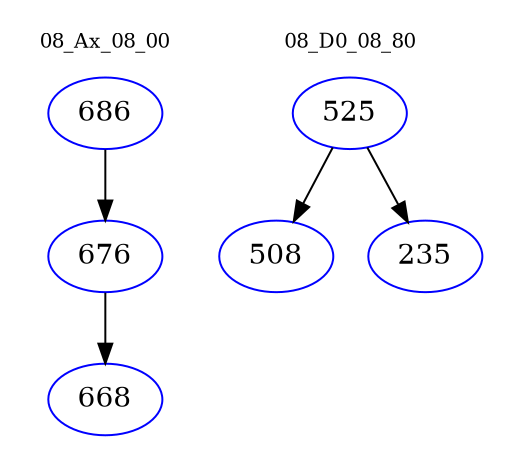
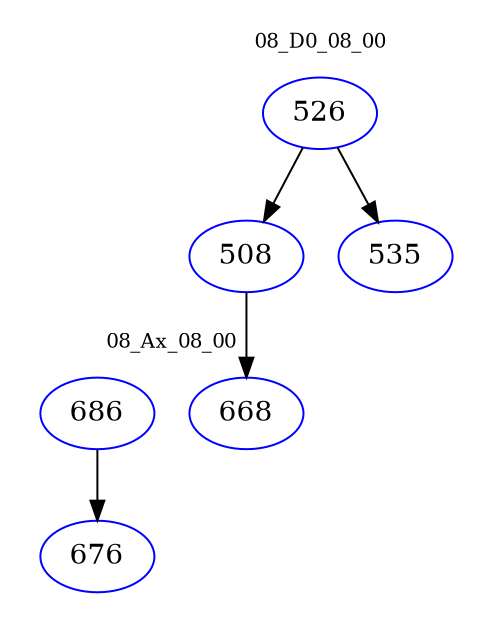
(351, 43) -> (321, 43)
(350, 113) -> (320, 113)
(425, 256) -> (396, 256)
(105, 318) -> (246, 336)
